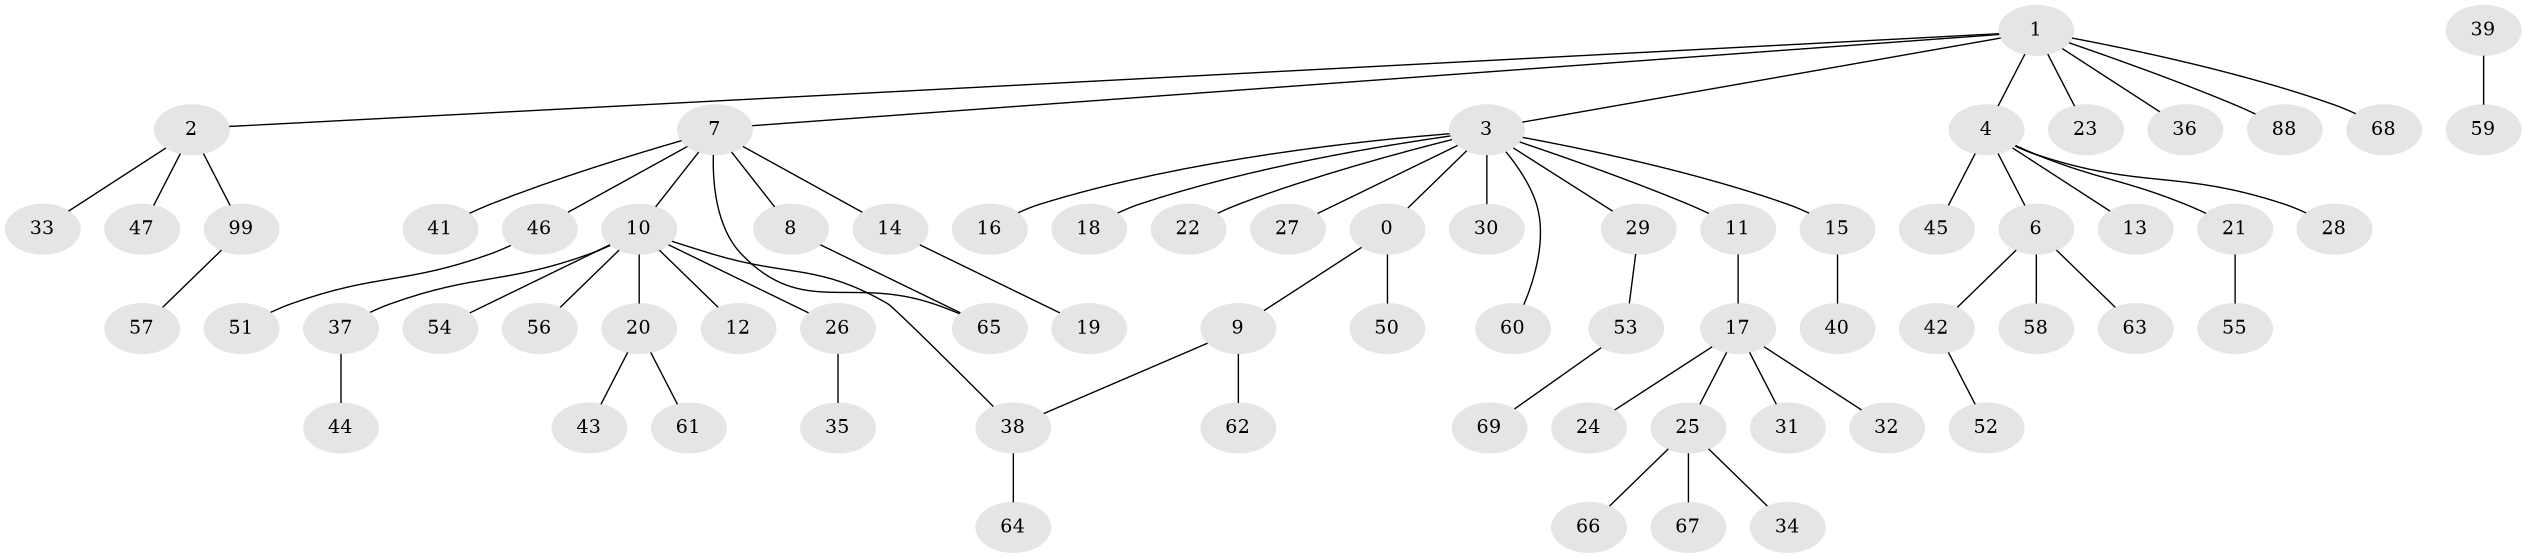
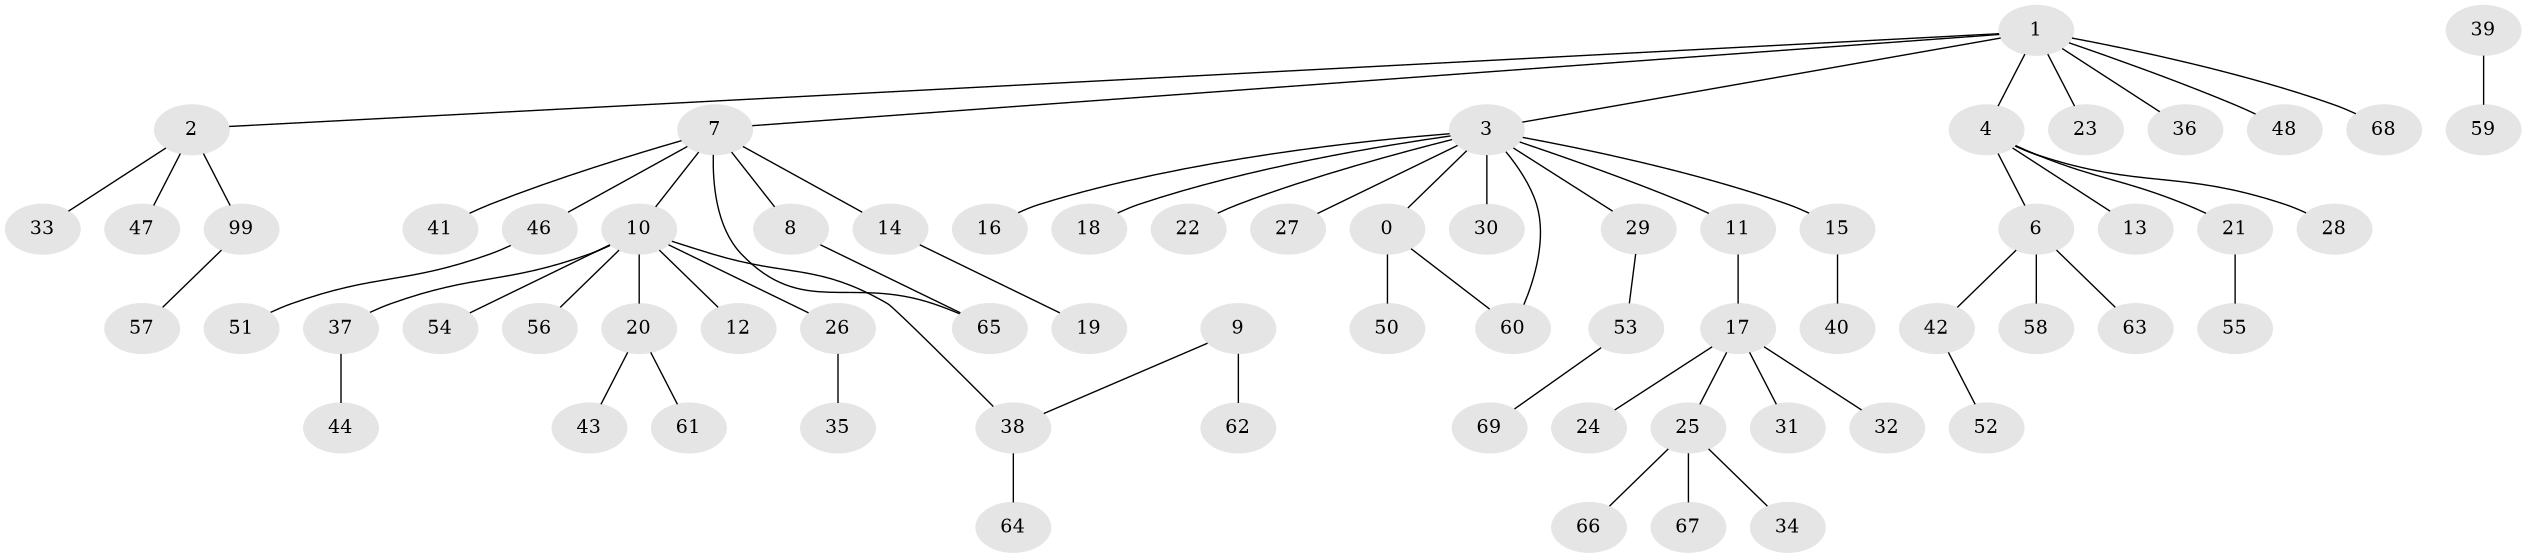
(2285, 130) -> (2285, 130)
(1937, 229) -> none
(1313, 279) -> (1450, 279)
